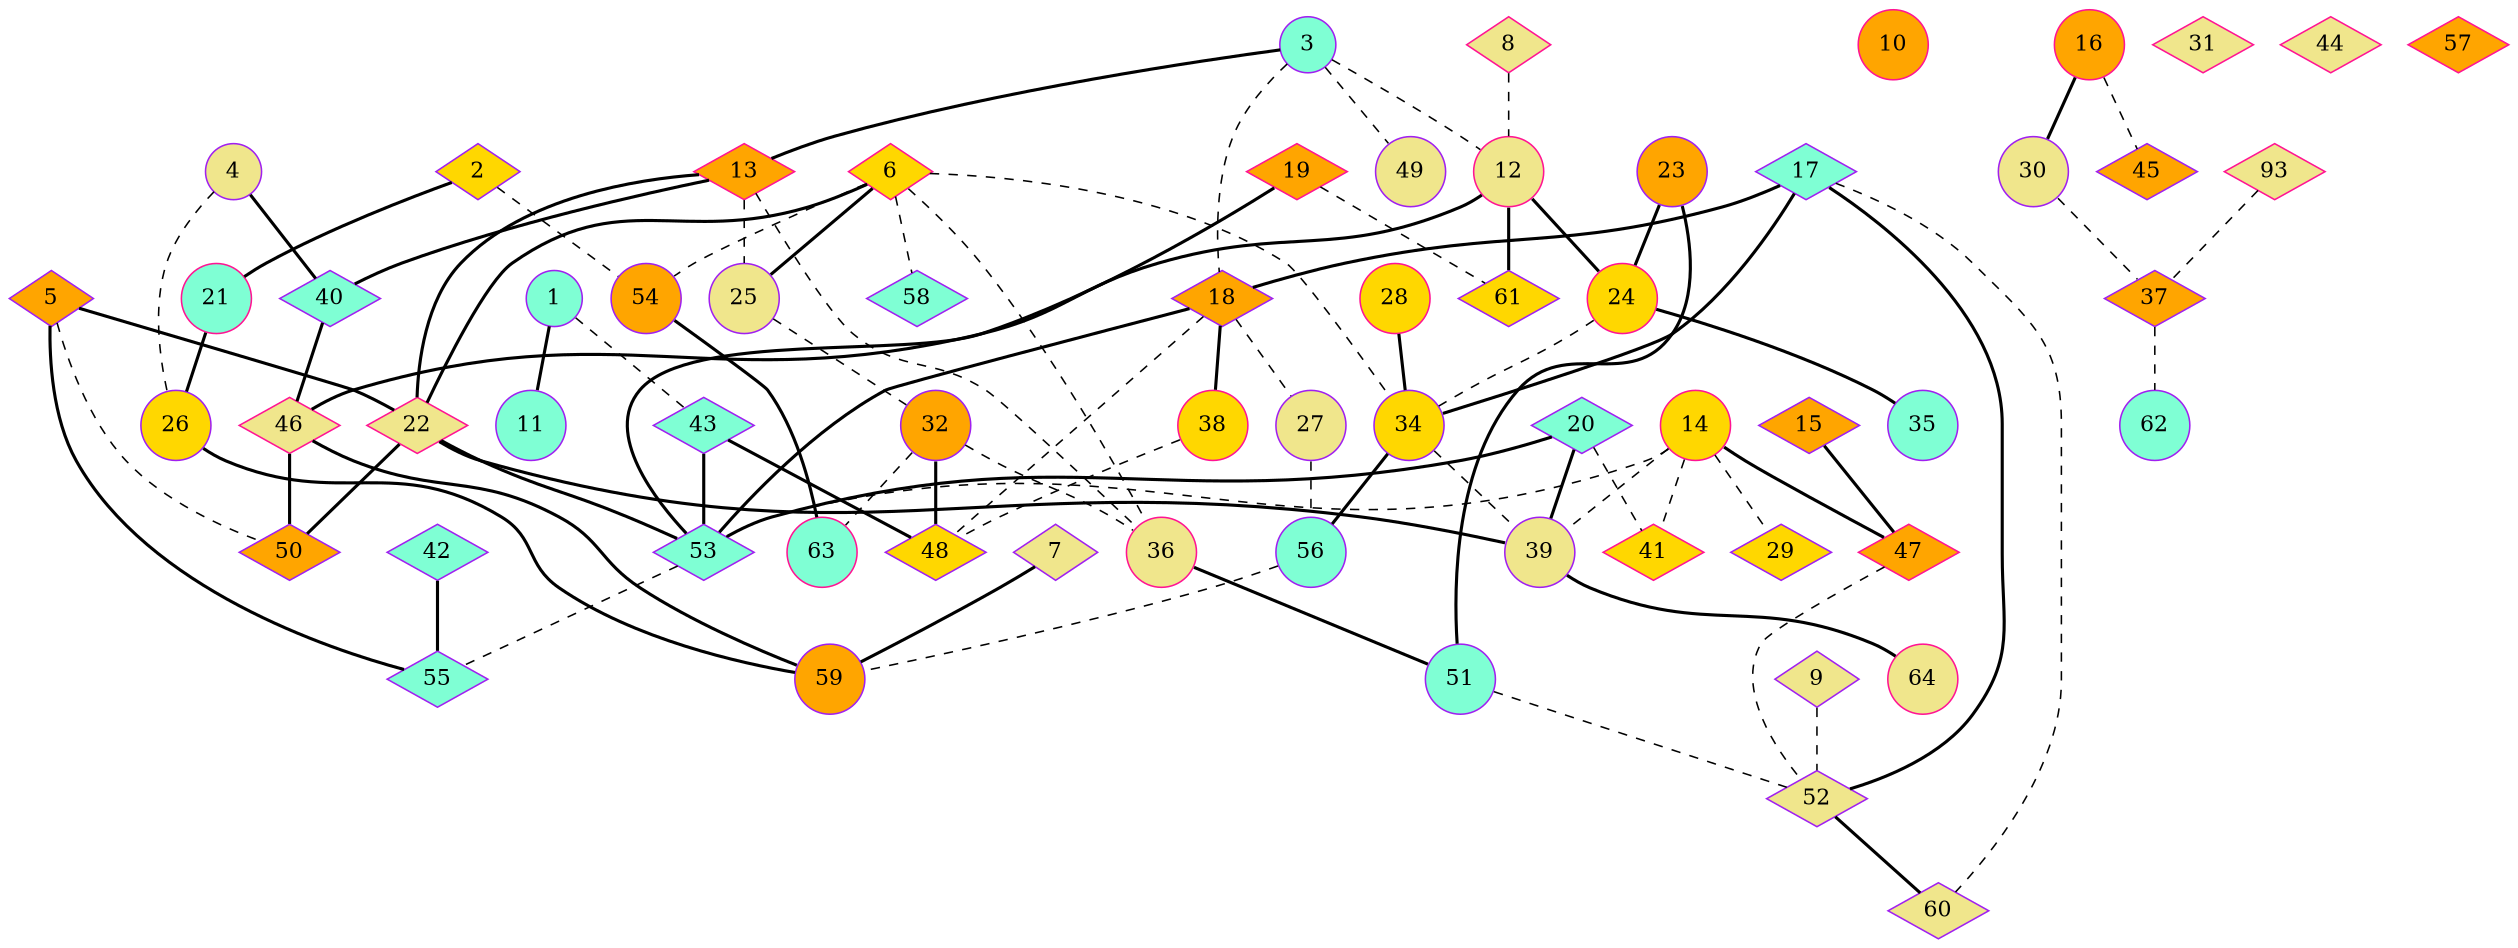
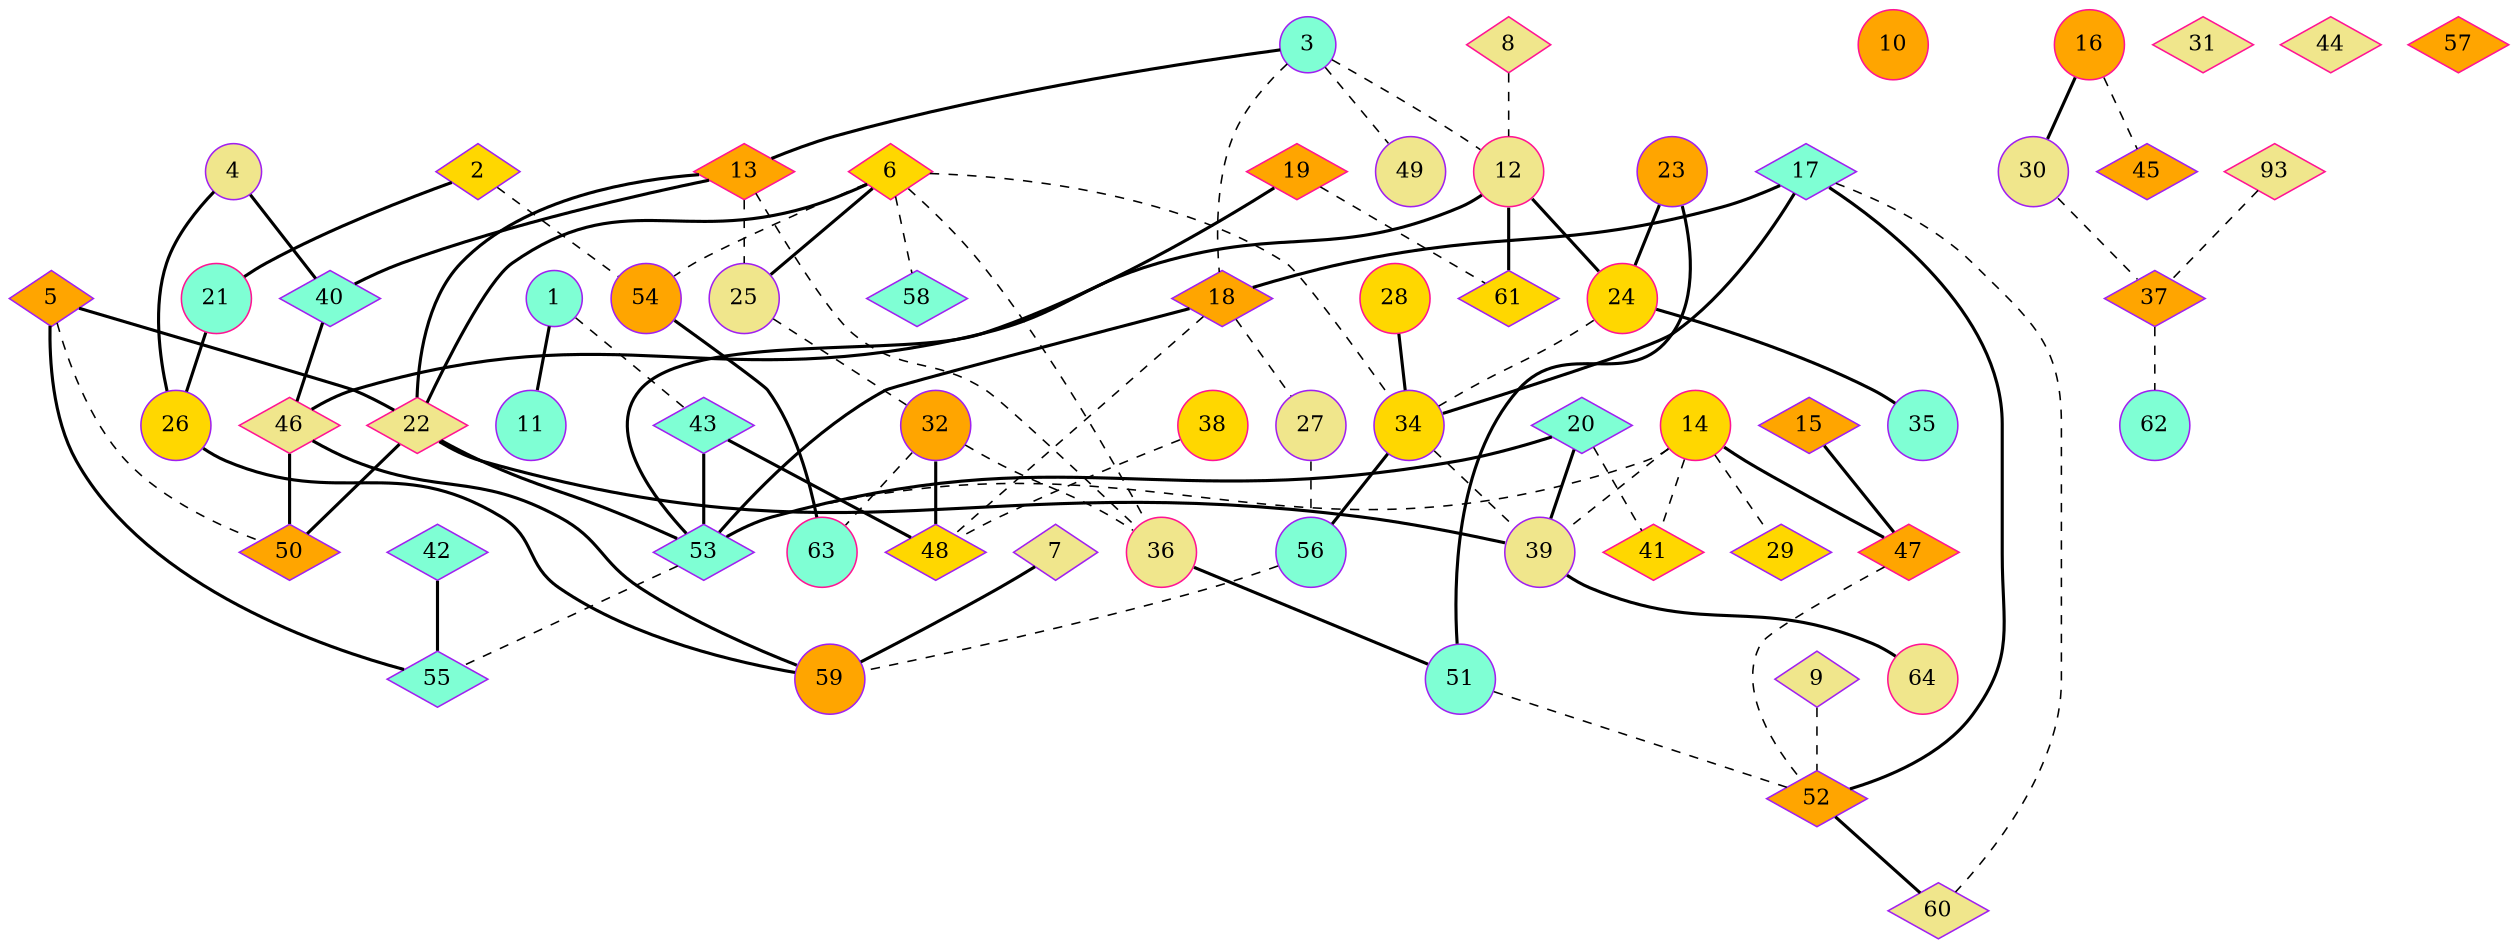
(162, 284) -> (162, 284)
(1218, 358) -> none
(1817, 799) -> (1817, 799)
